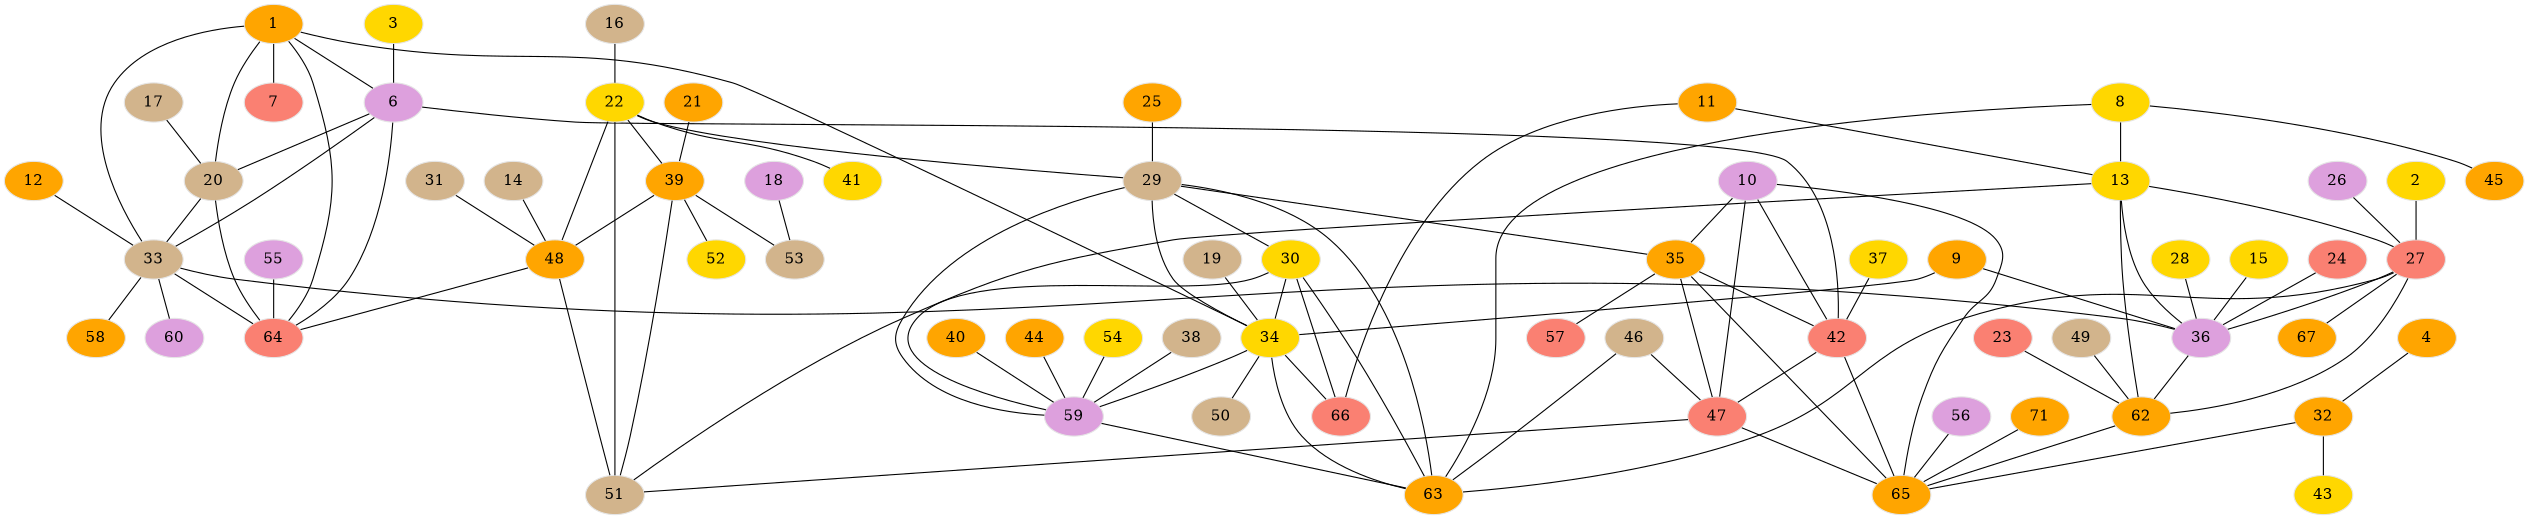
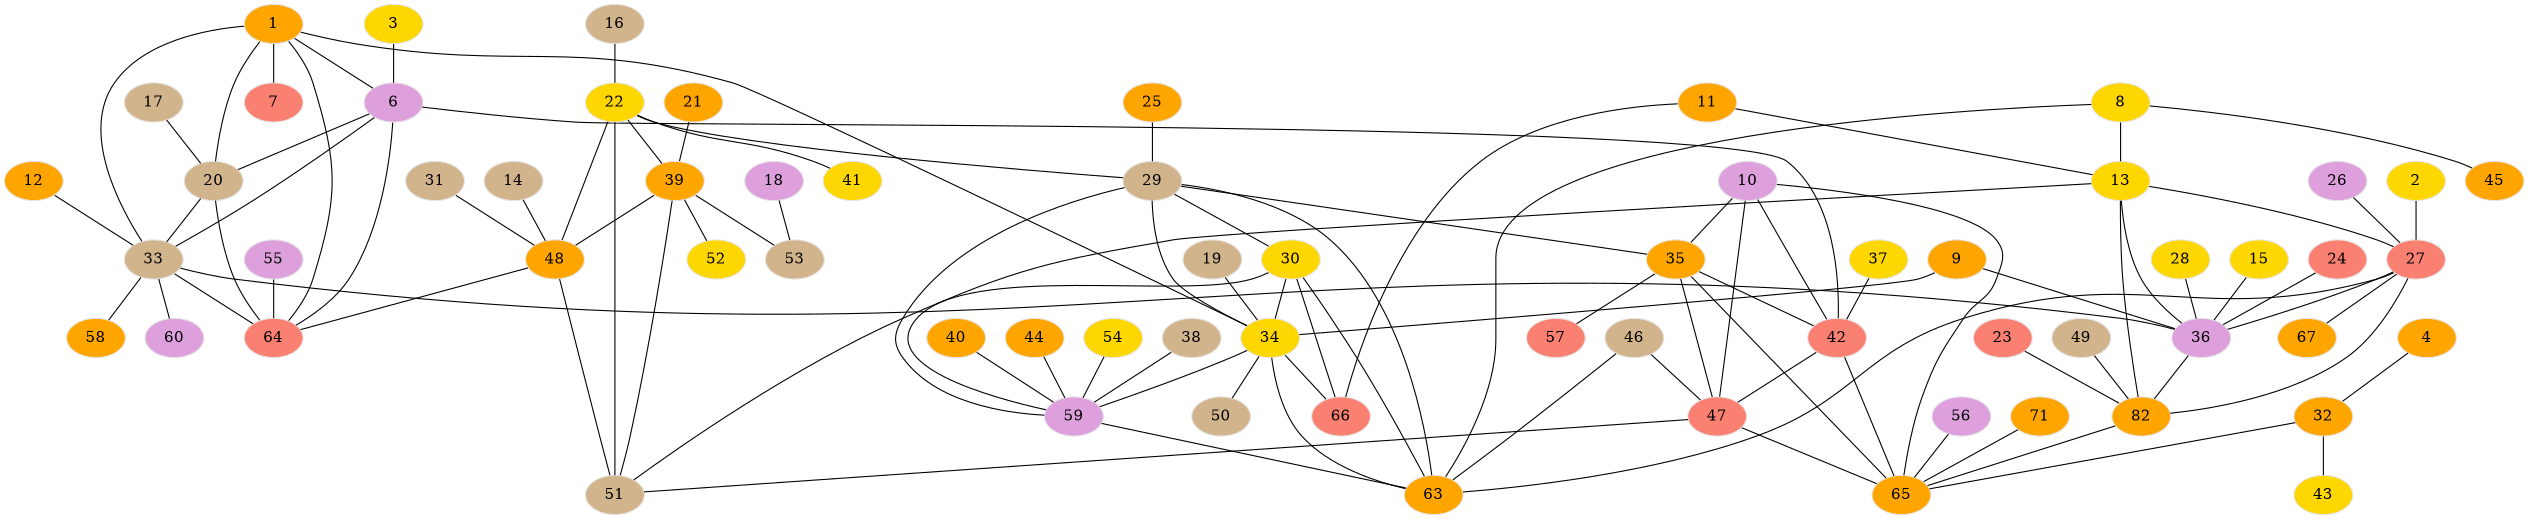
(2141, 416) -> (2141, 416)
